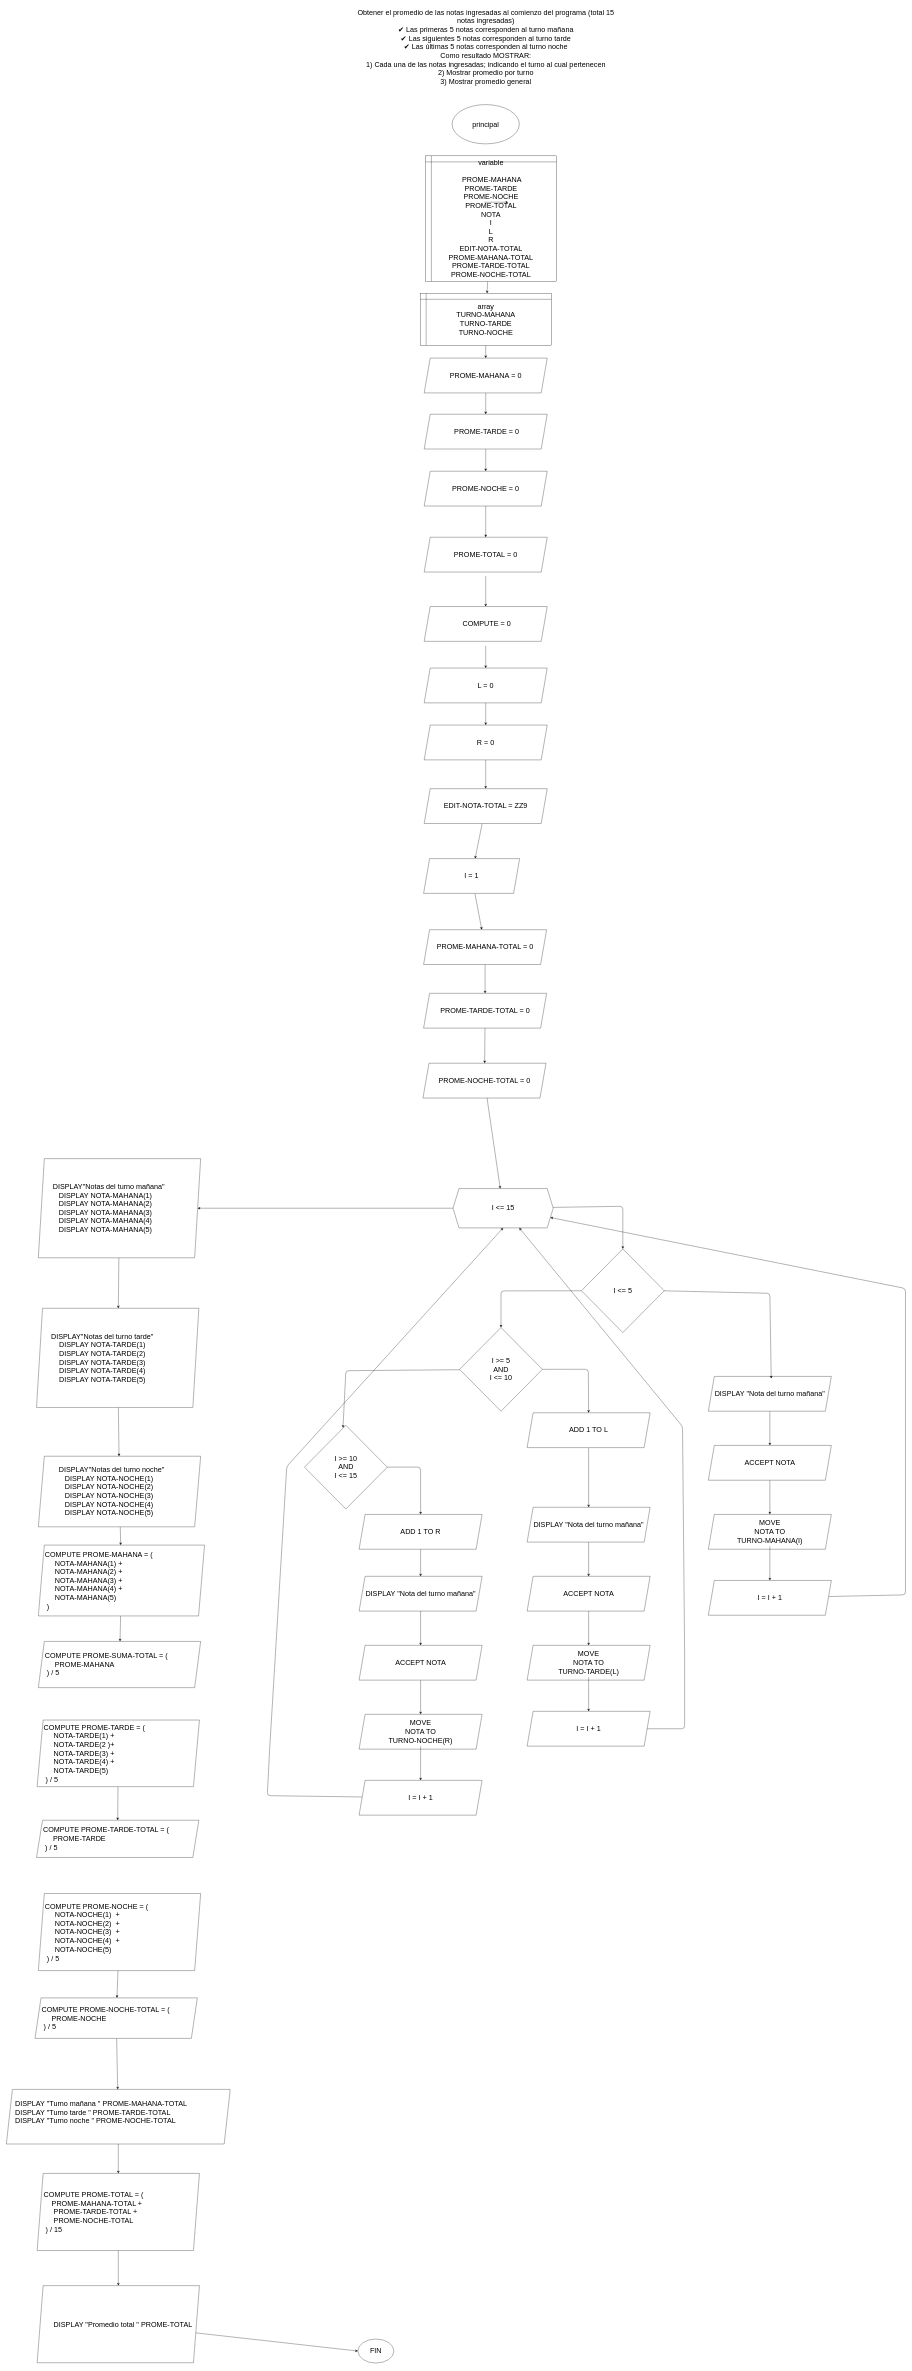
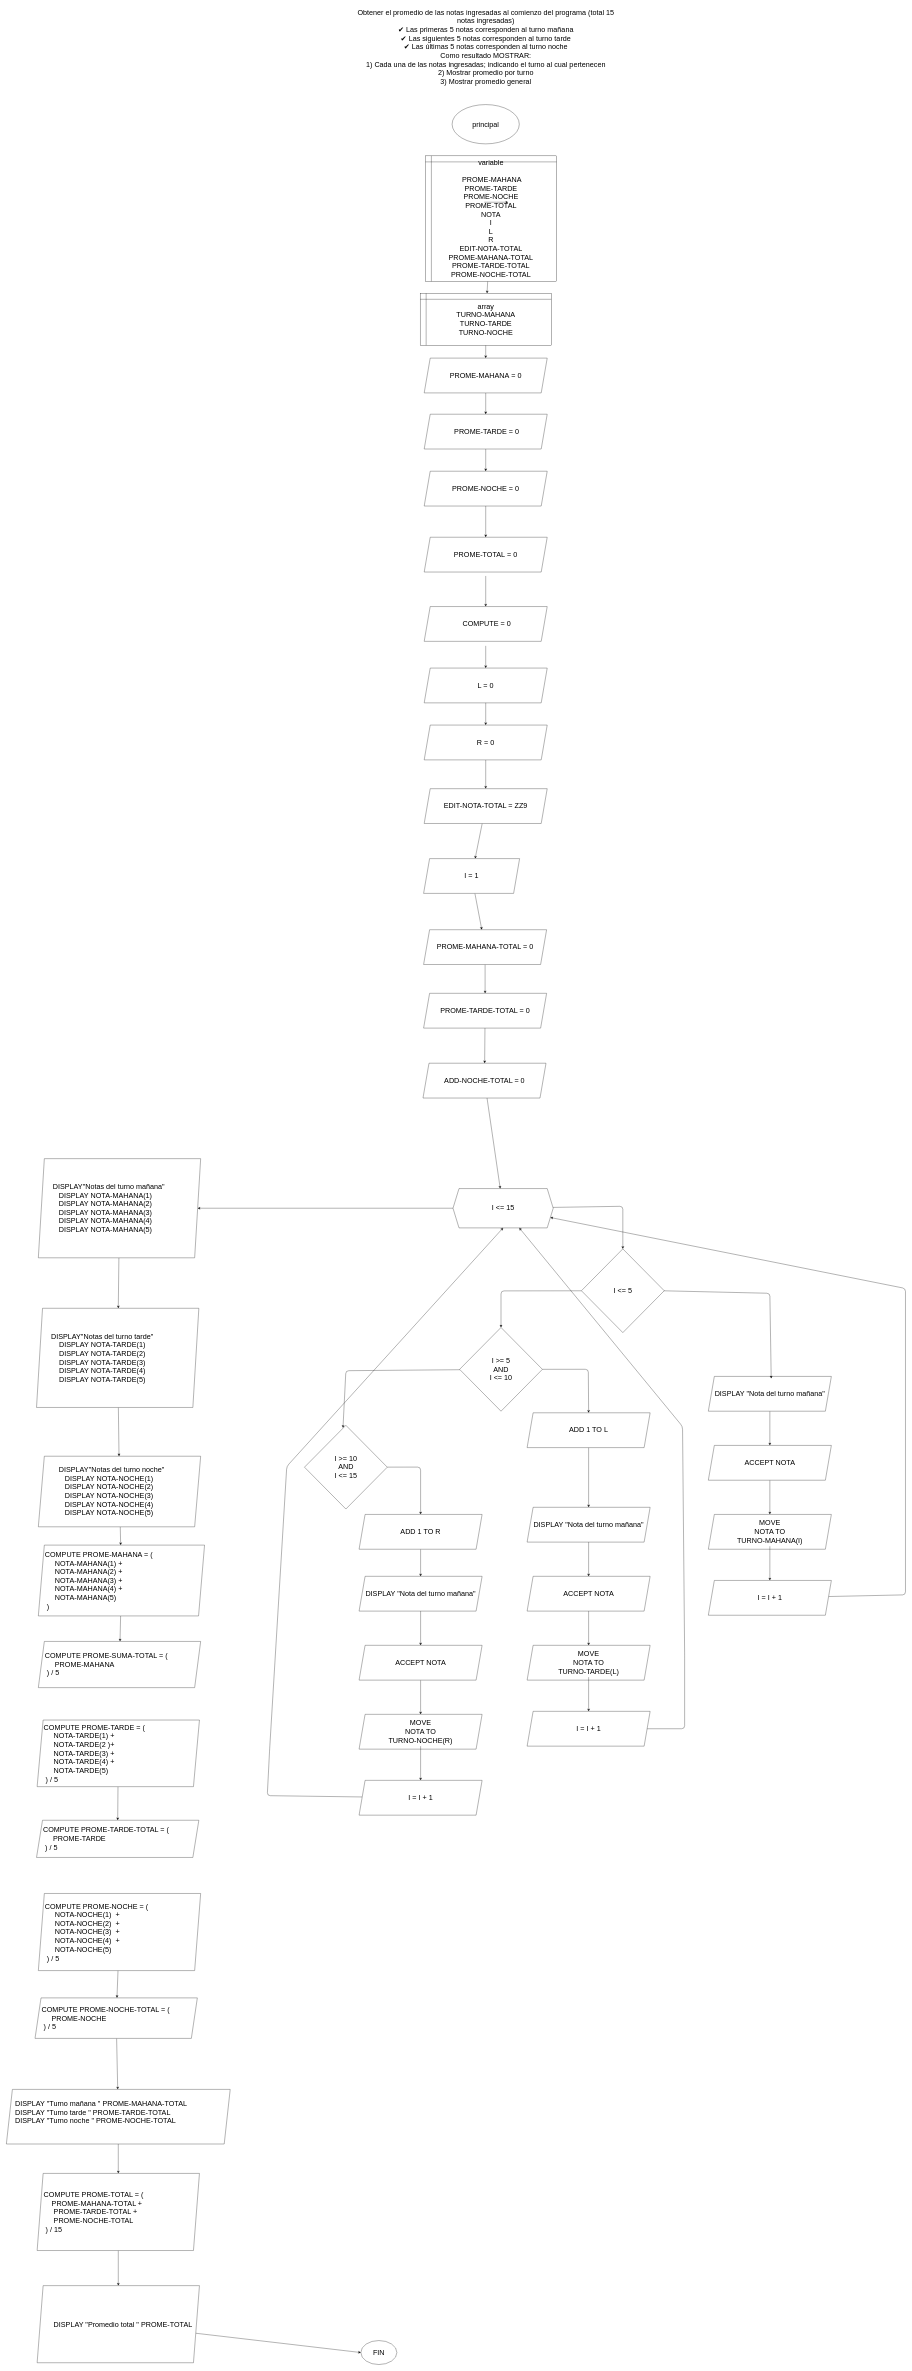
(484, 1080) -> (484, 1080)
(376, 2351) -> (379, 2352)
